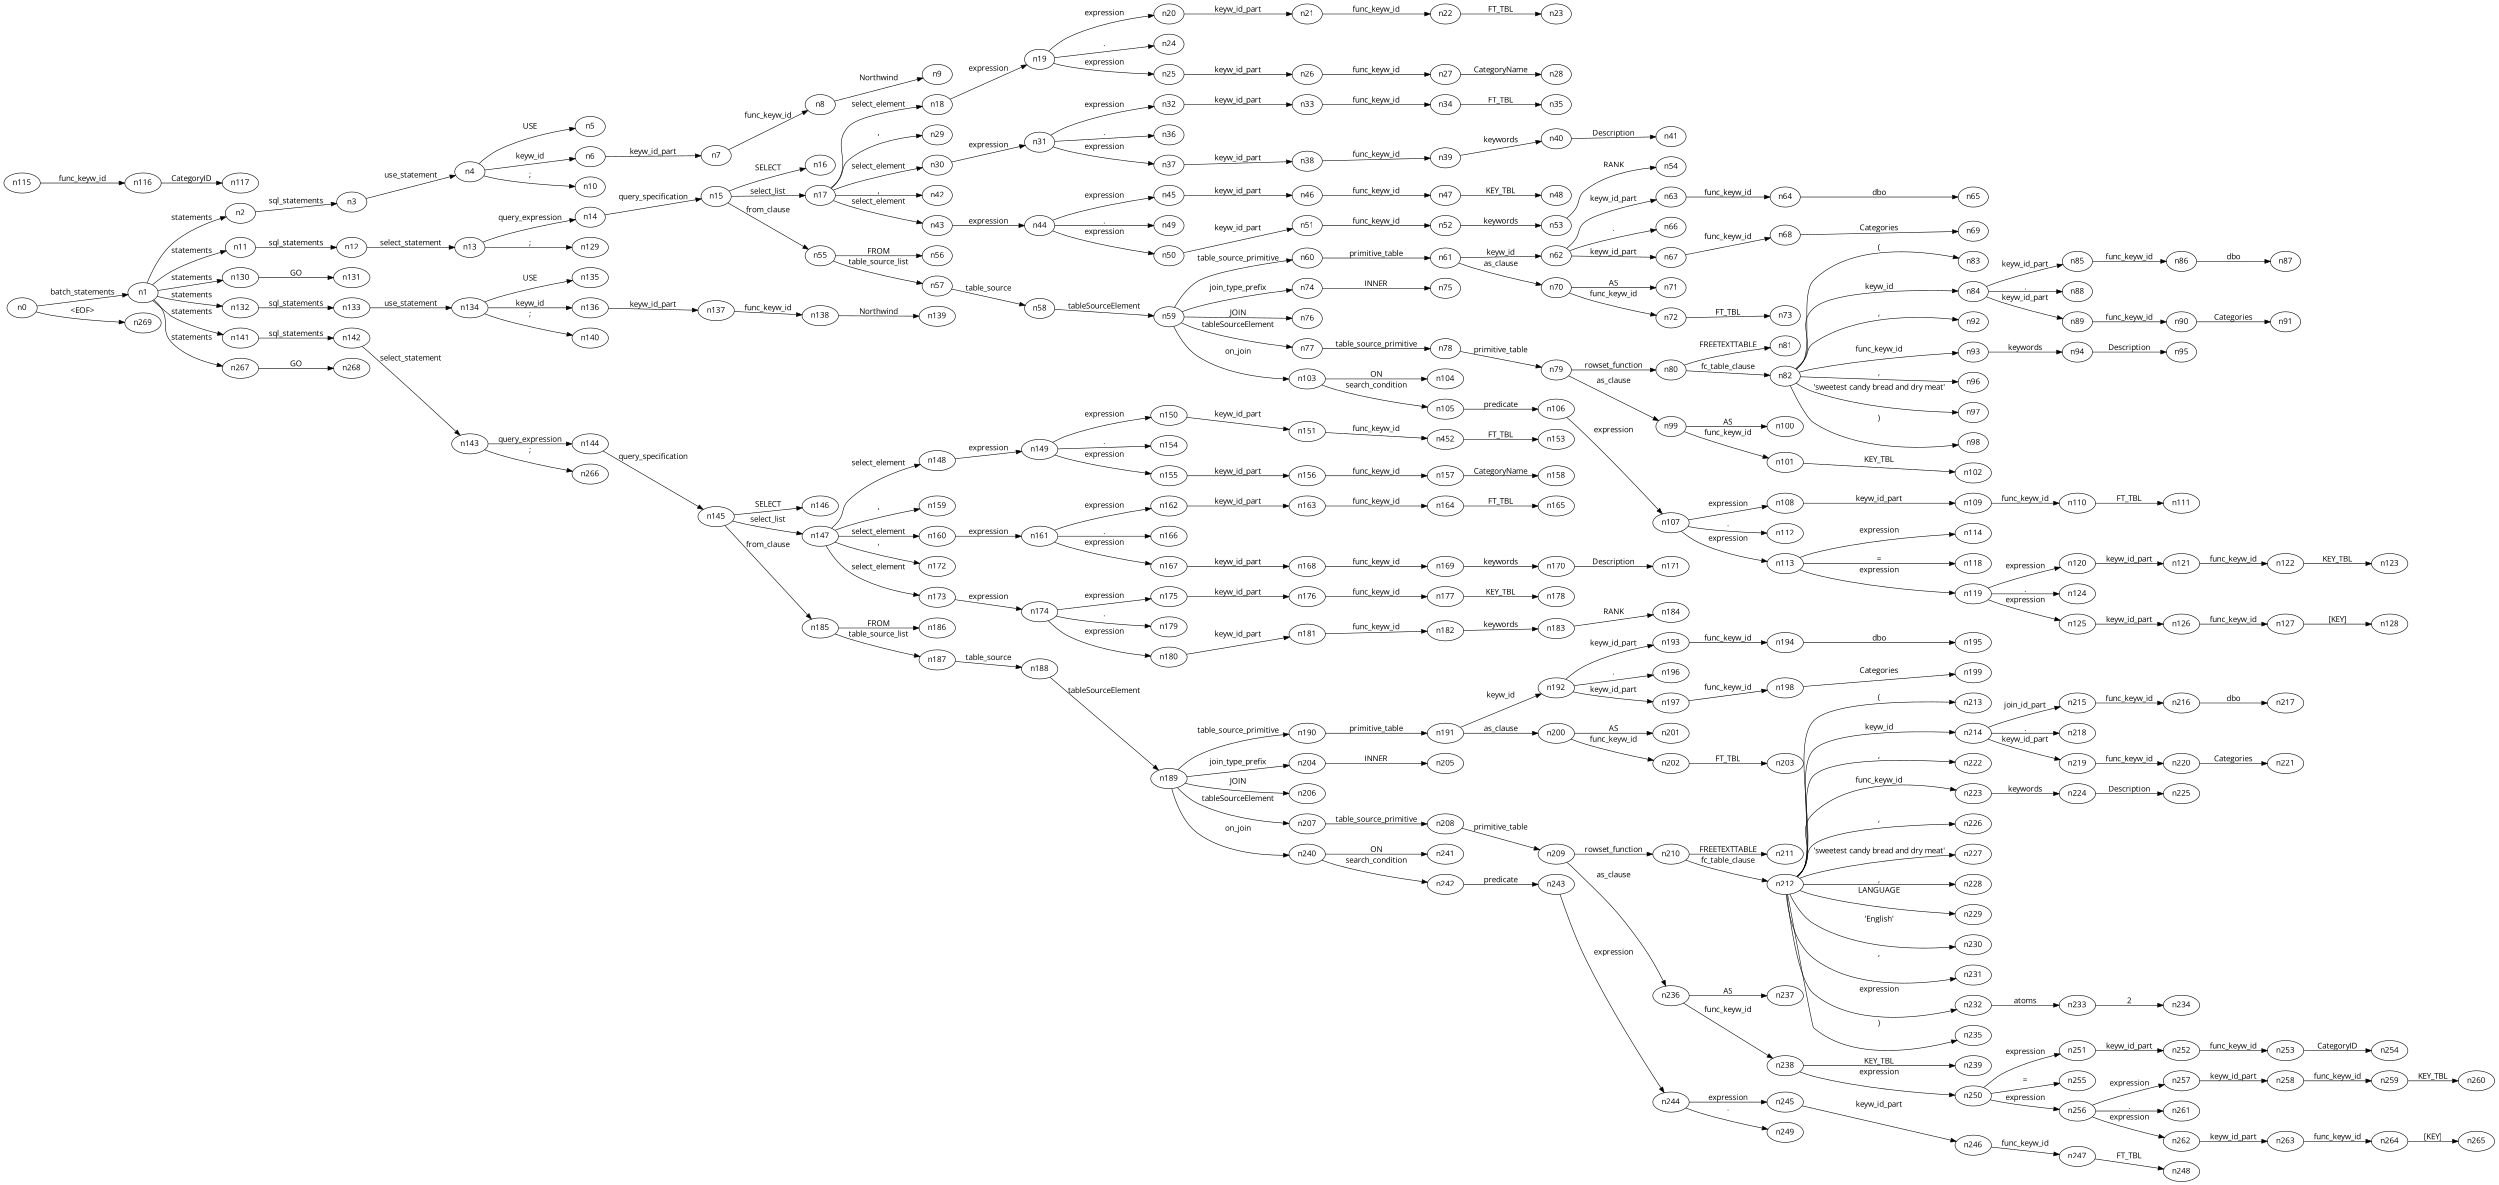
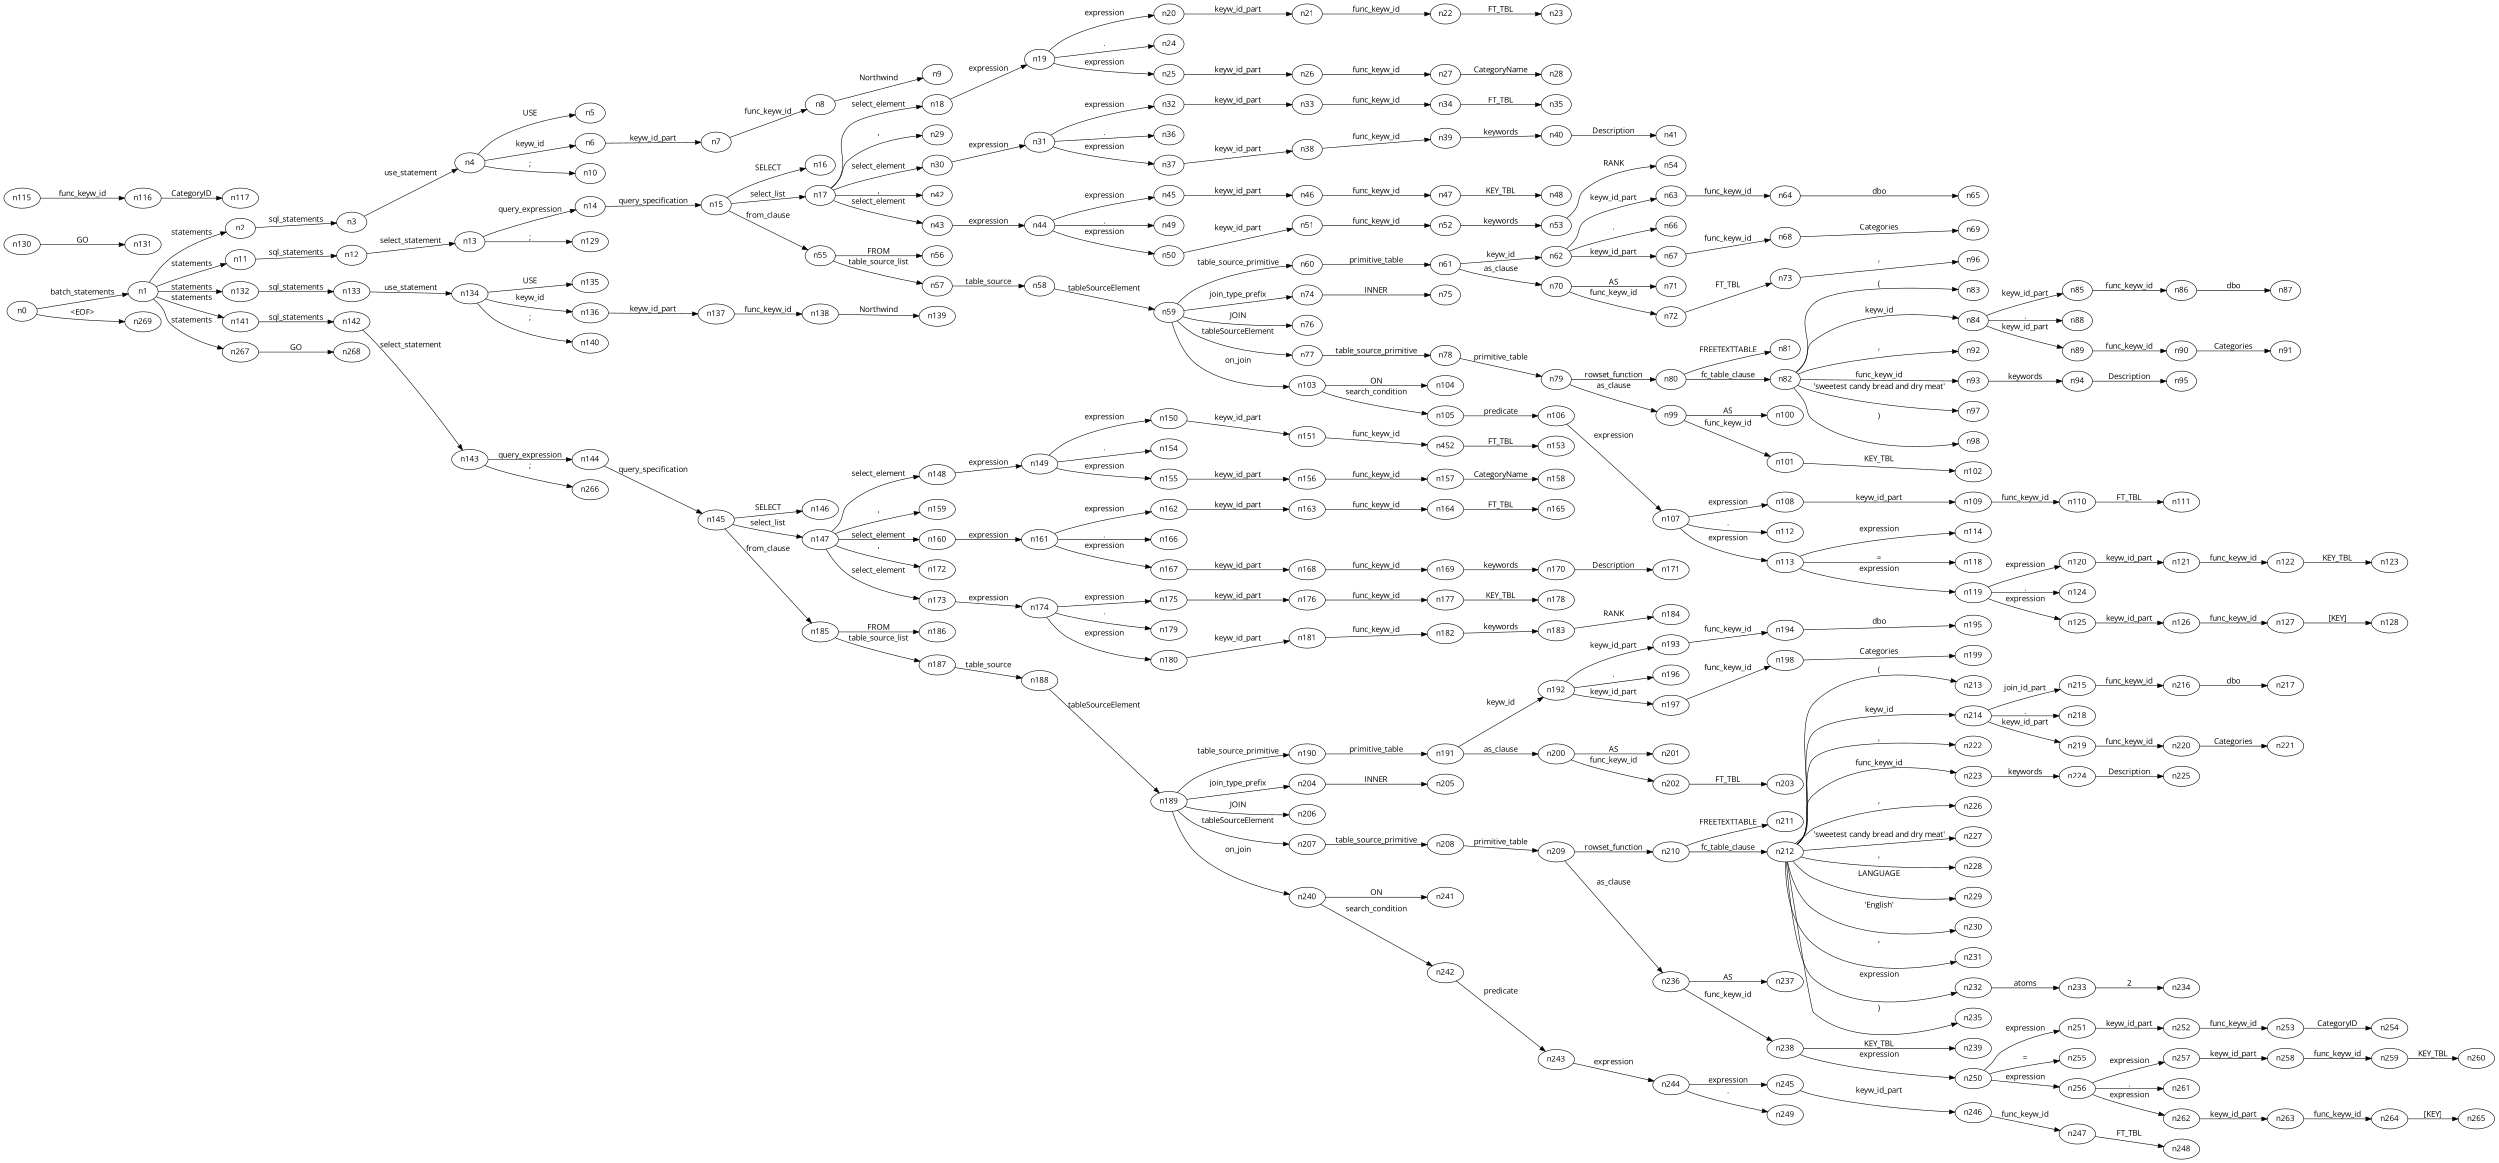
(187, 286) -> none
(1876, 379) -> (1876, 270)
